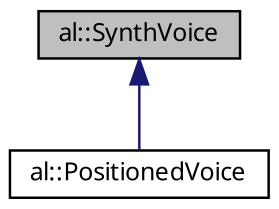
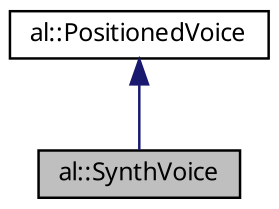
(139, 117) -> (139, 117)
